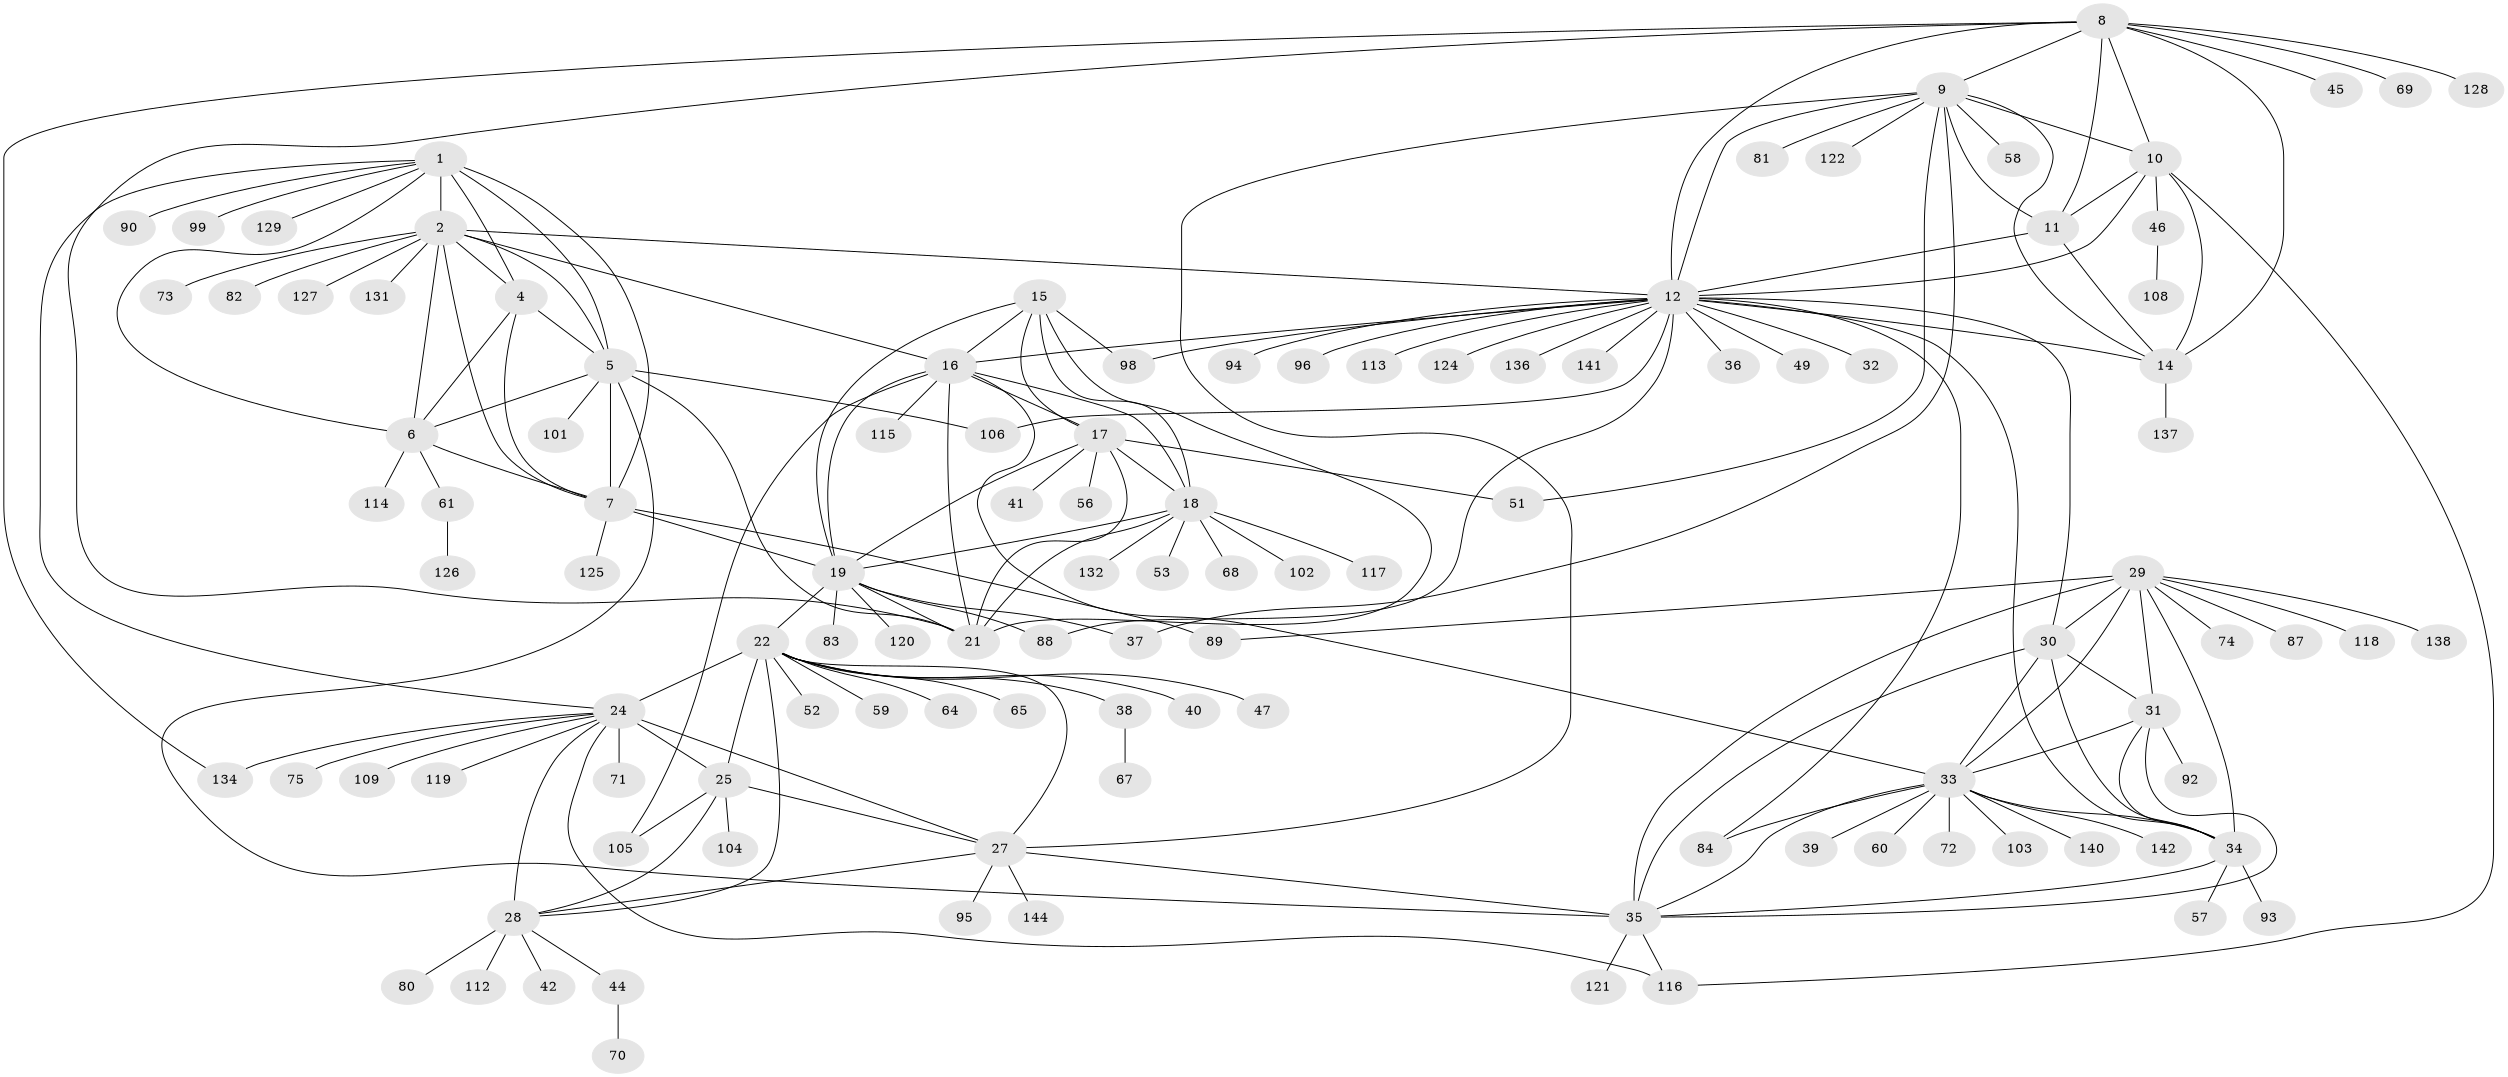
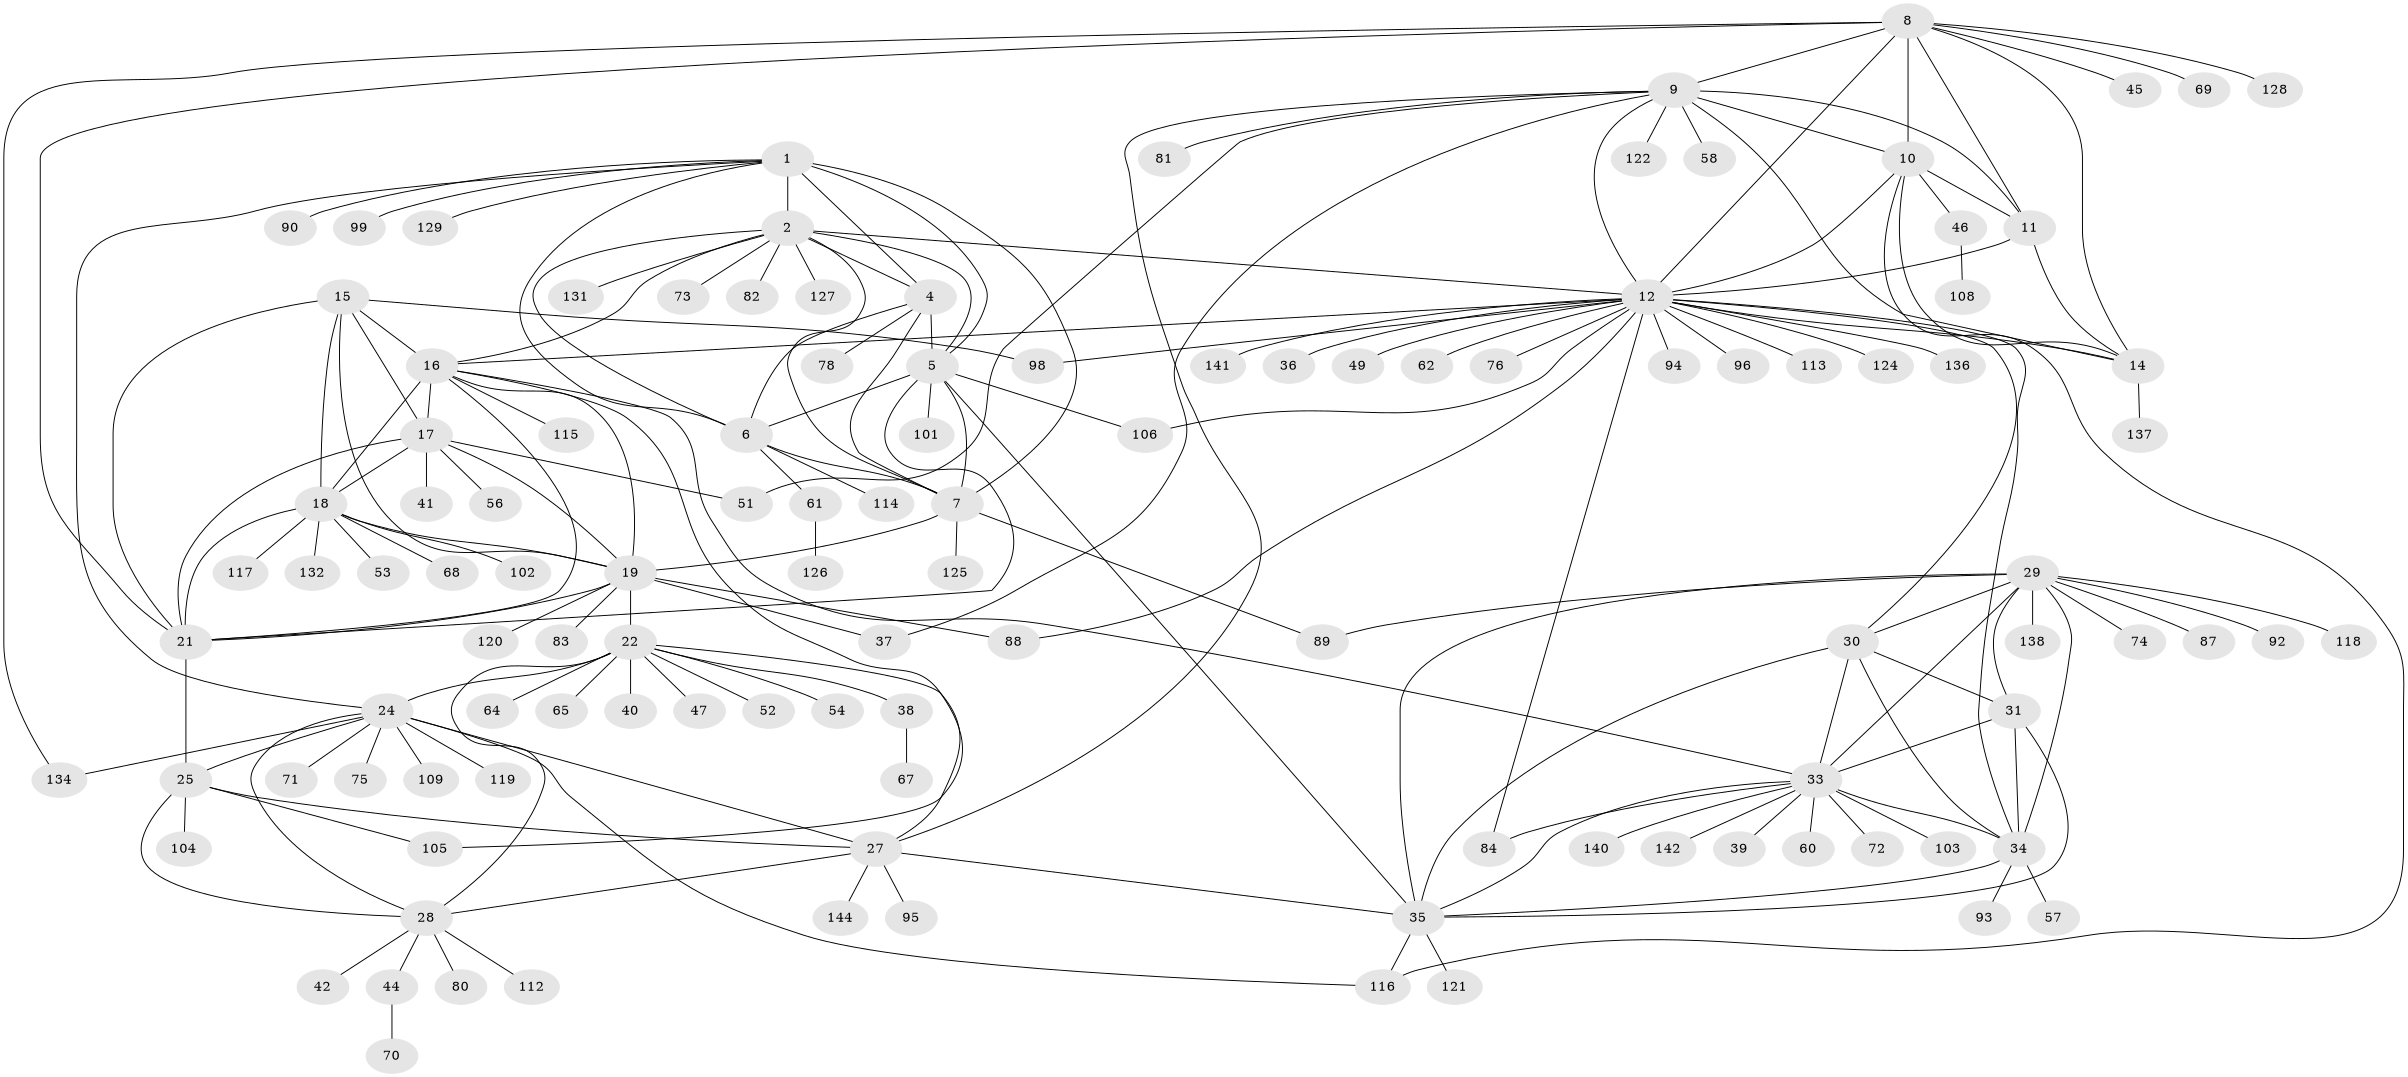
none -> (827, 366)
none -> (1496, 366)
(1872, 366) -> (1427, 366)
(742, 711) -> (186, 711)
(882, 711) -> (838, 711)
(2173, 746) -> (2159, 600)
